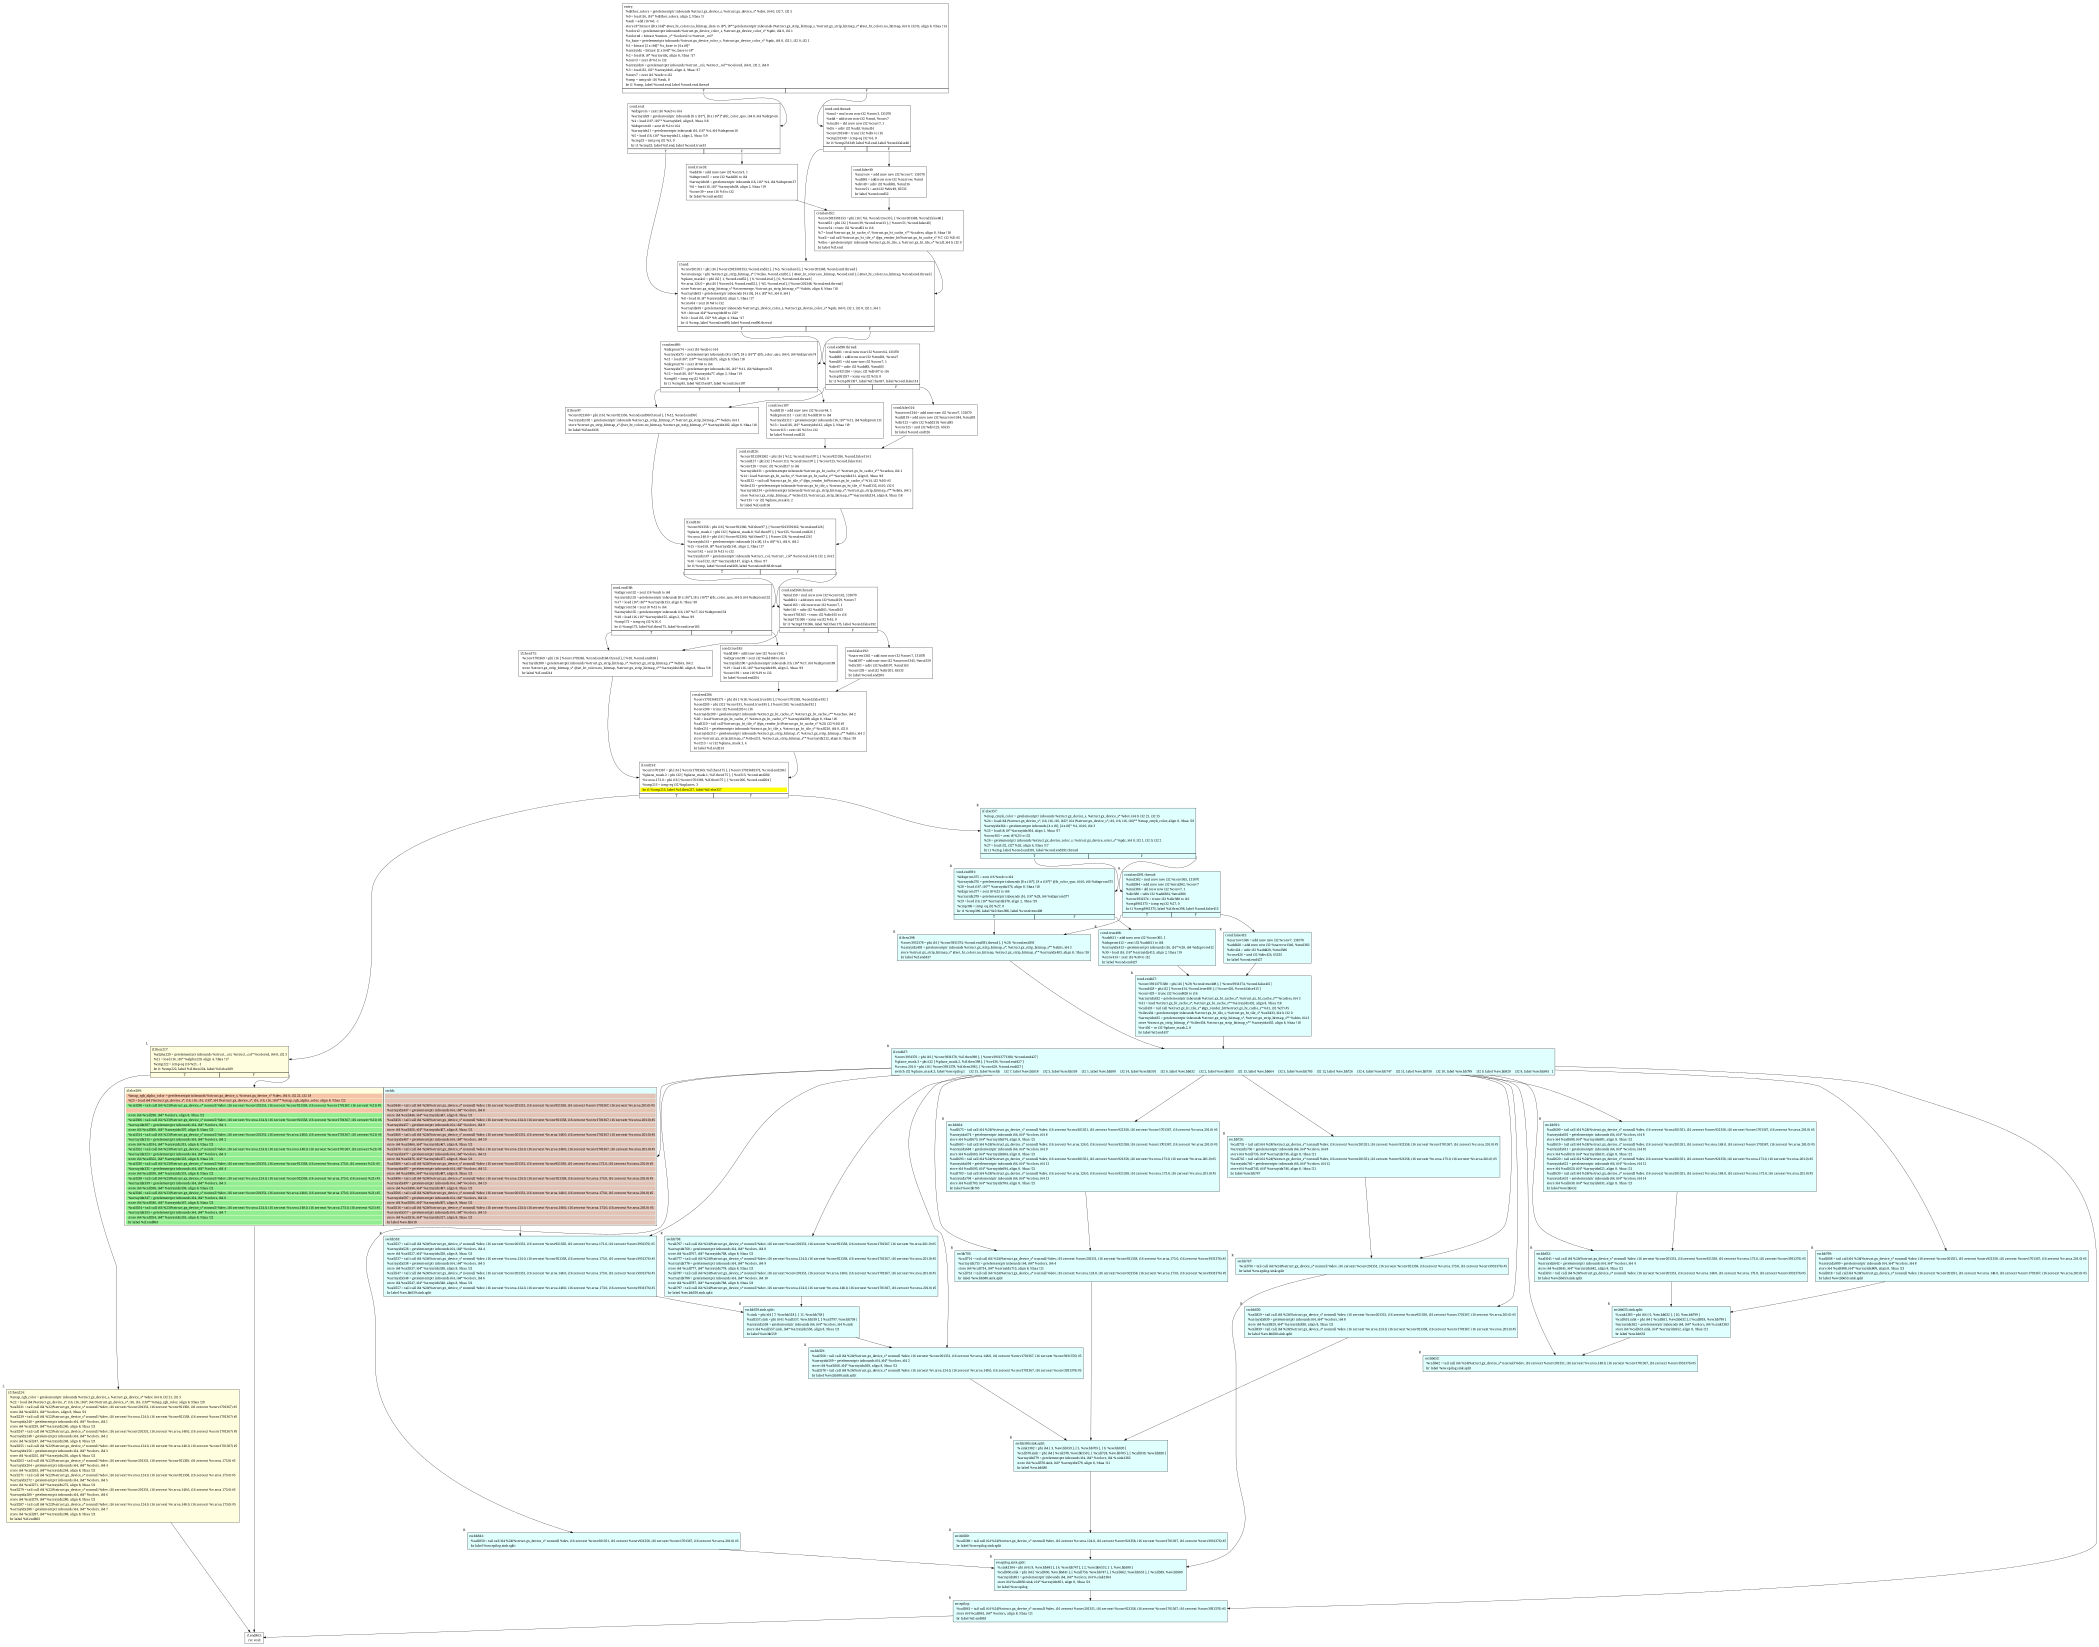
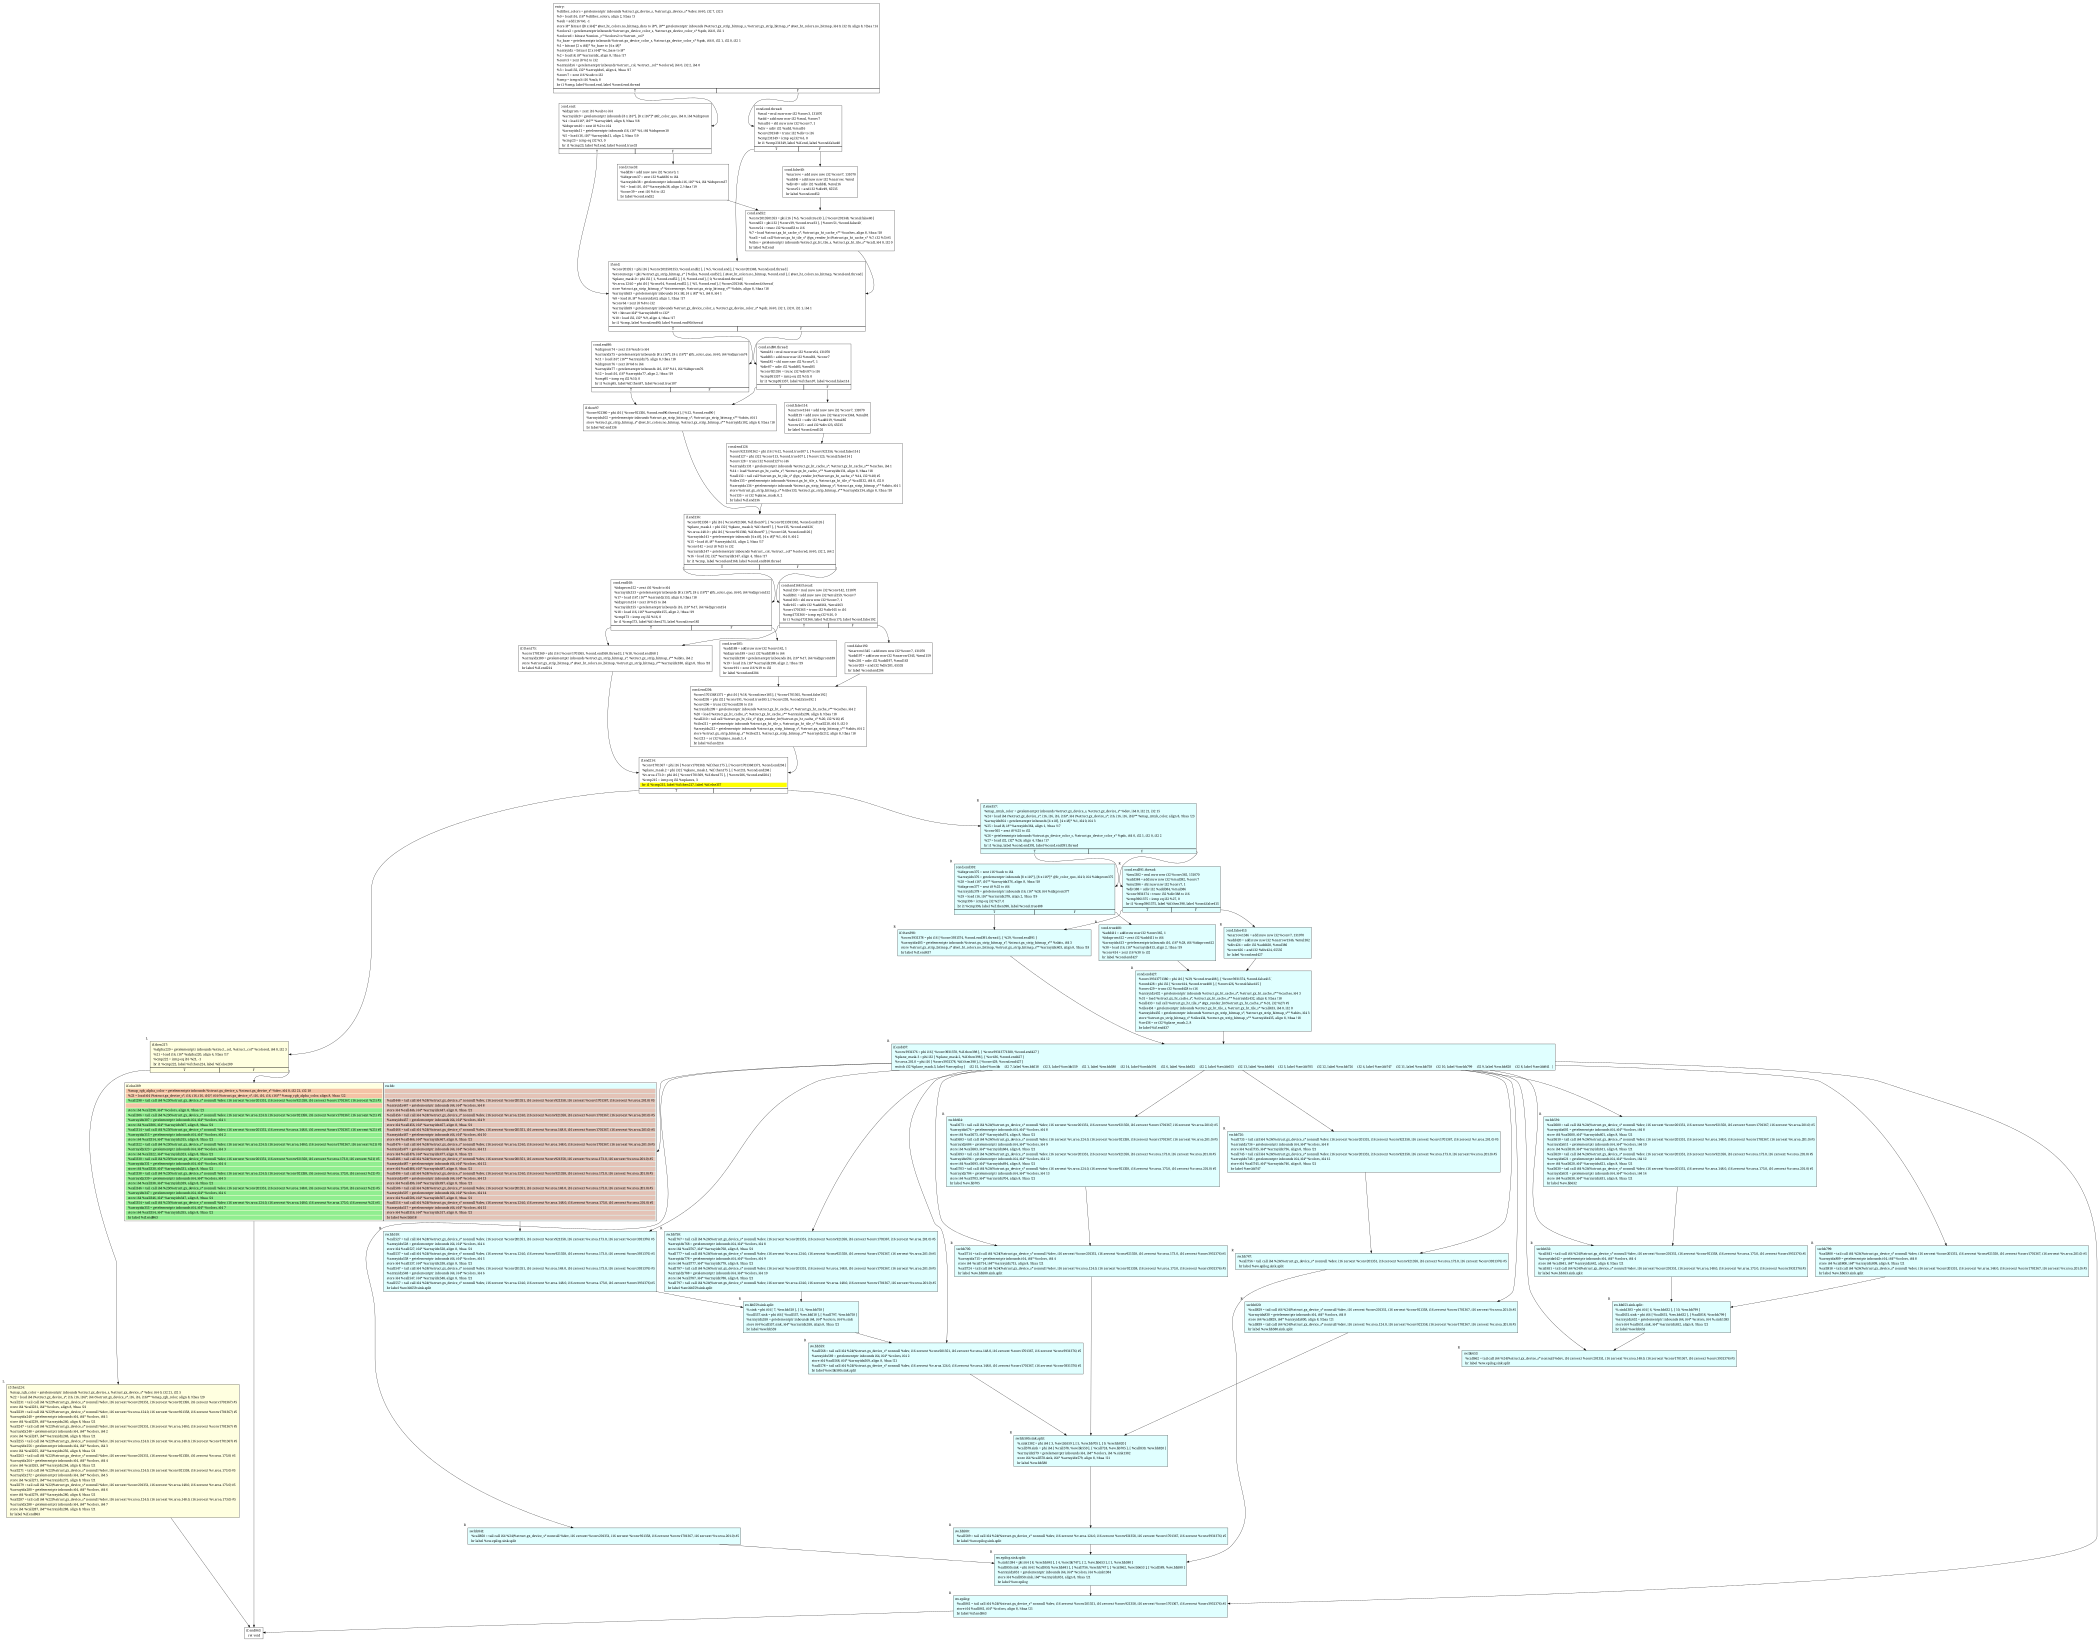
(825, 420) -> none
